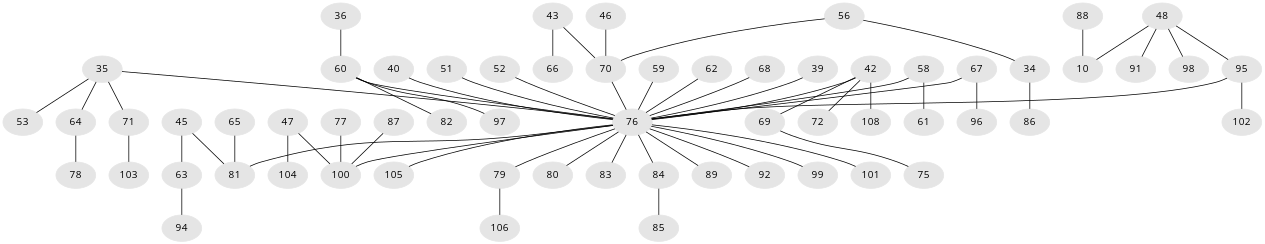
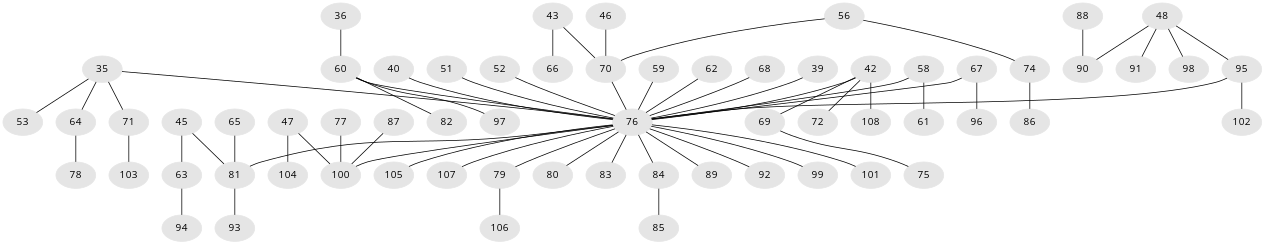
(1030, 69) -> (1030, 69)
(1083, 69) -> (1083, 69)
none -> (447, 175)
none -> (235, 228)
